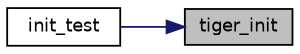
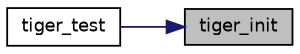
(64, 27) -> (64, 27)
